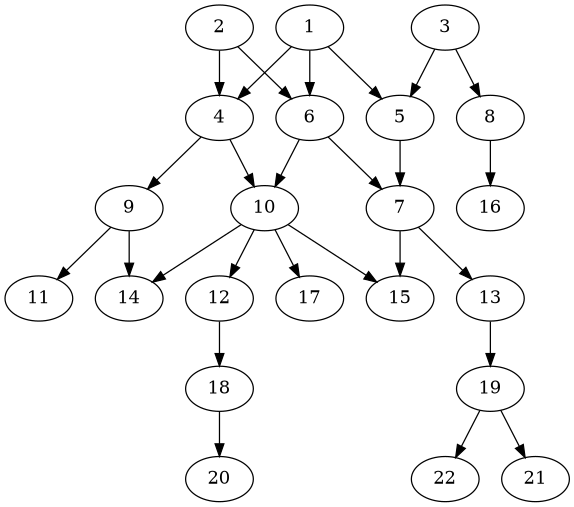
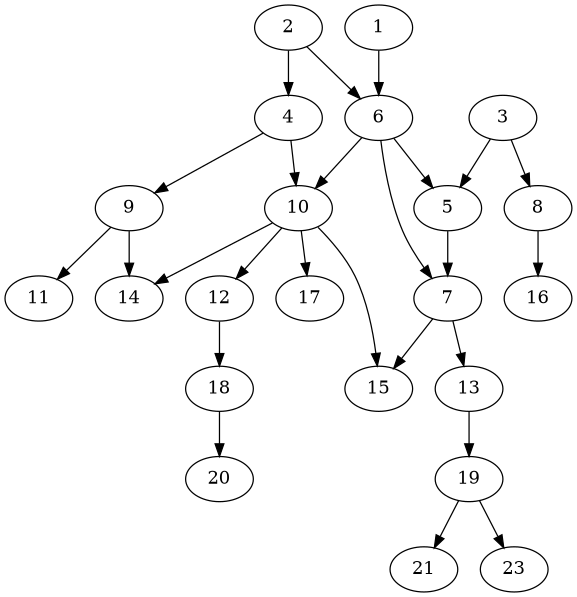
(270, 67) -> none
(350, 68) -> (409, 158)
(445, 479) -> (514, 569)
